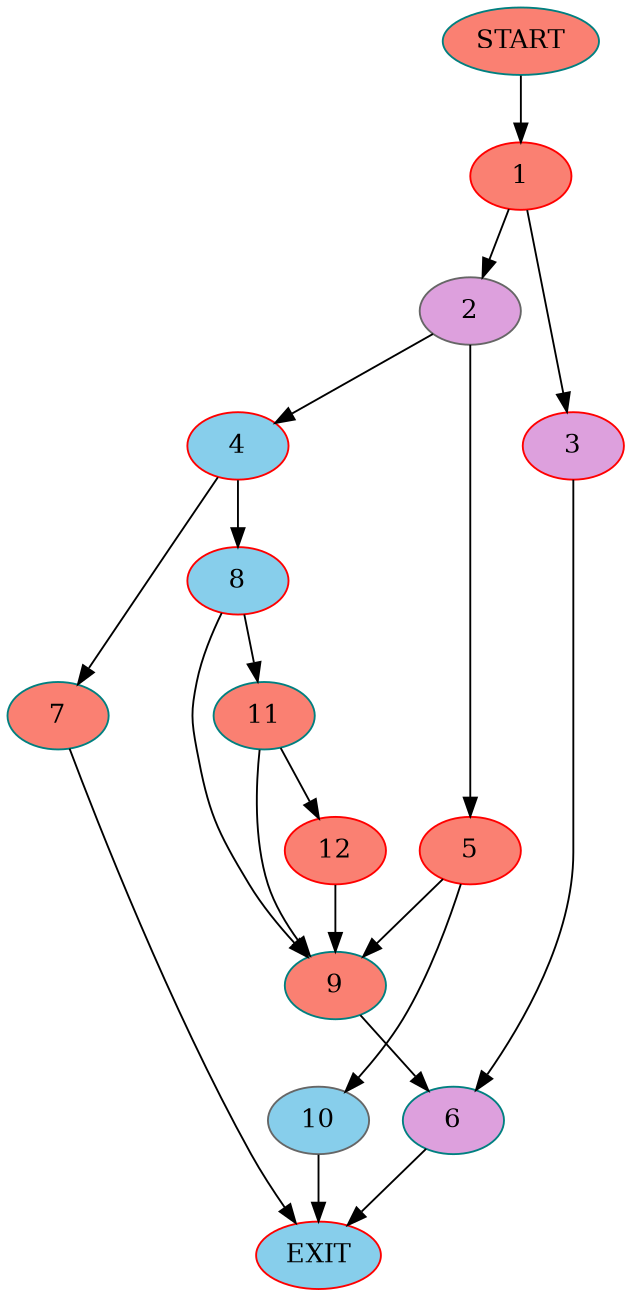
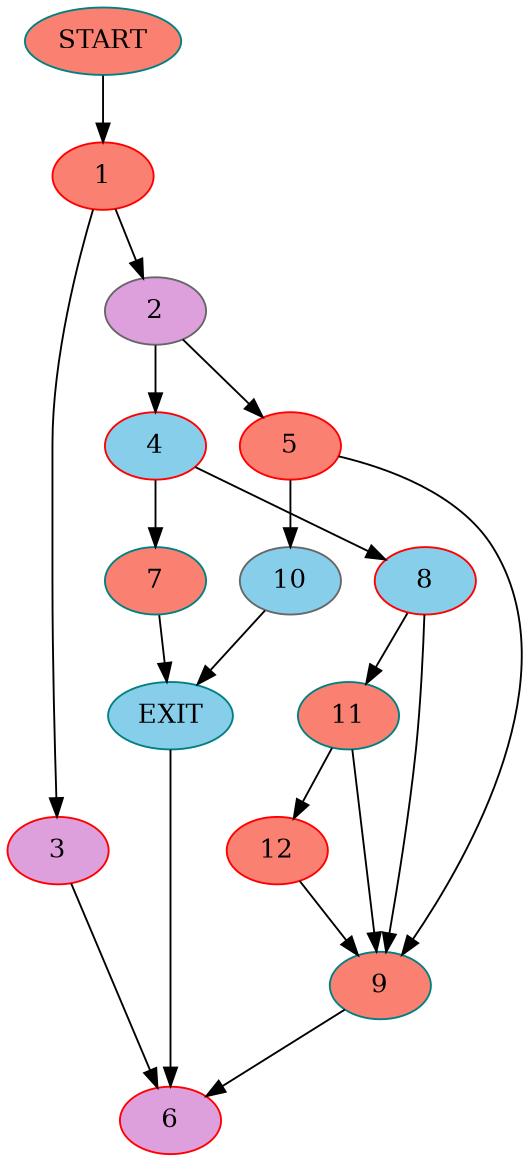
(453, 1120) -> (170, 1120)
(394, 1180) -> (170, 908)
(319, 1255) -> (170, 716)
